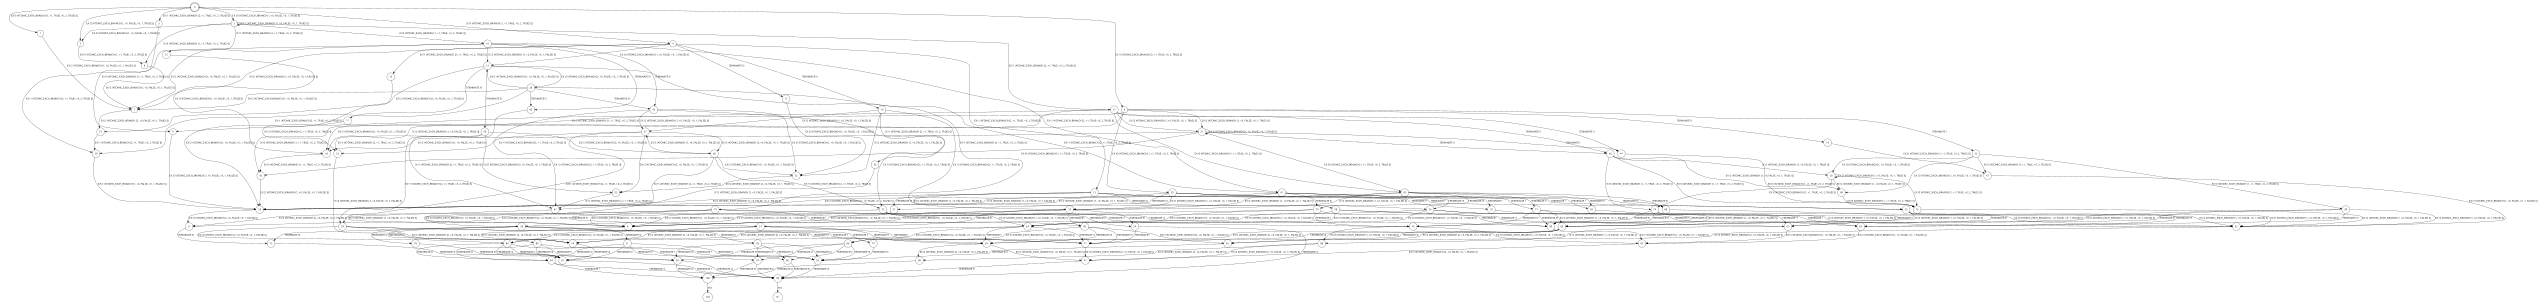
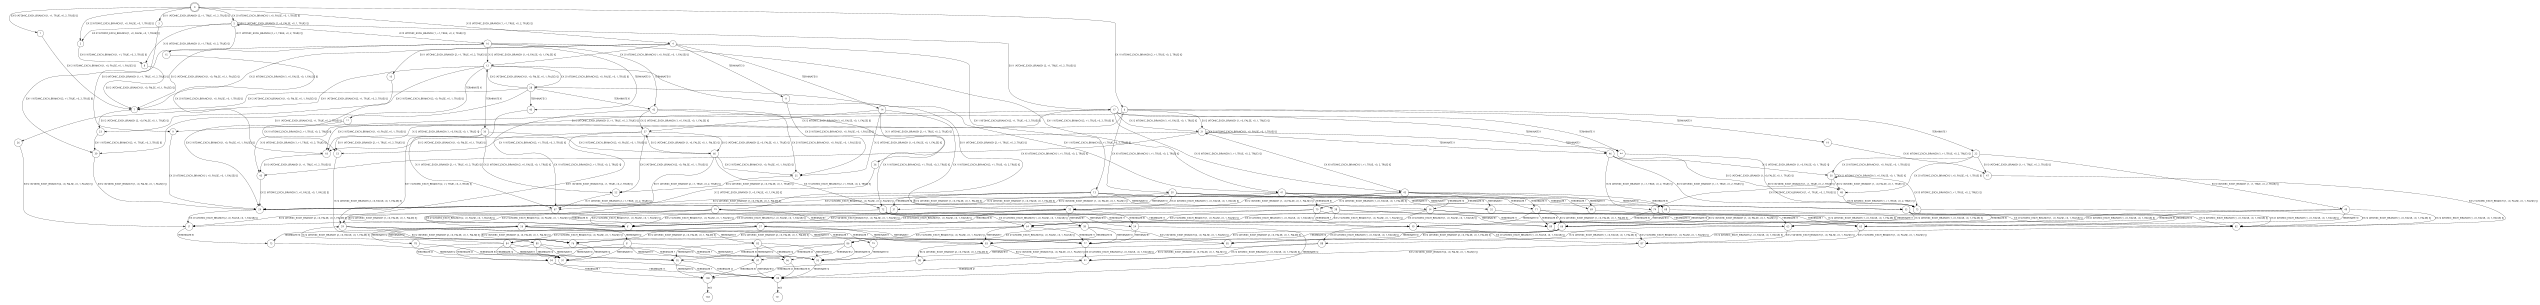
none -> (18, 143)
(267, 238) -> (383, 239)
